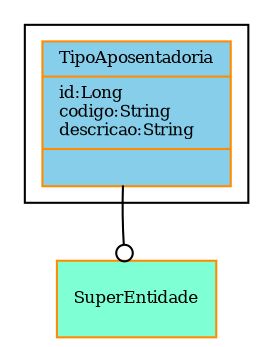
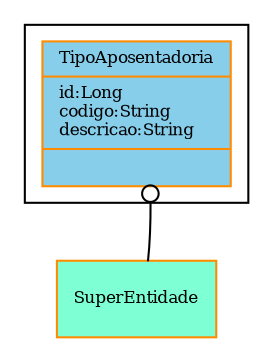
(123, 216) -> (150, 232)
